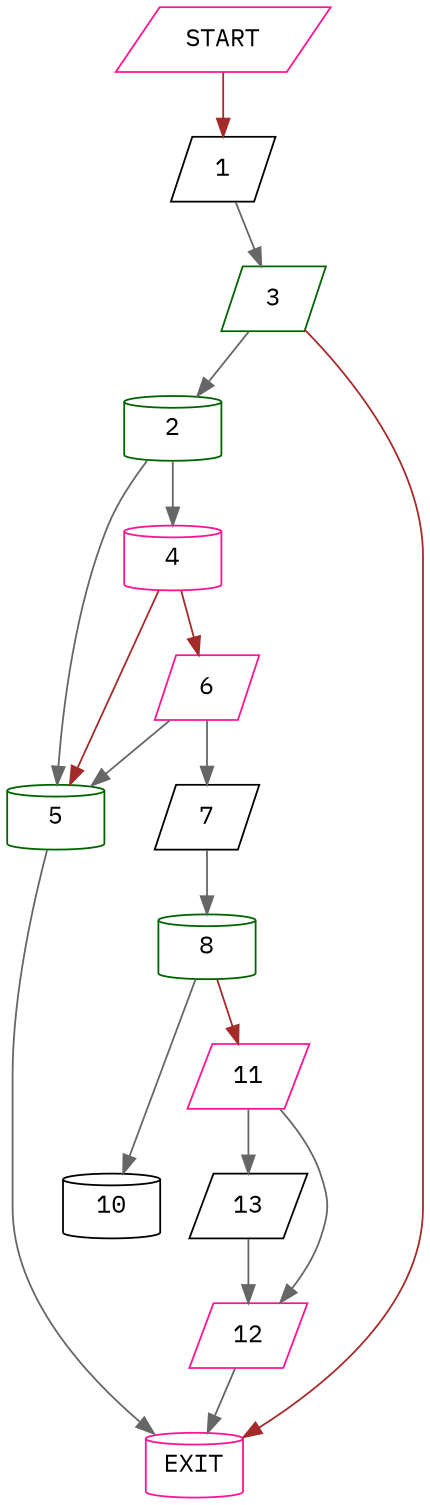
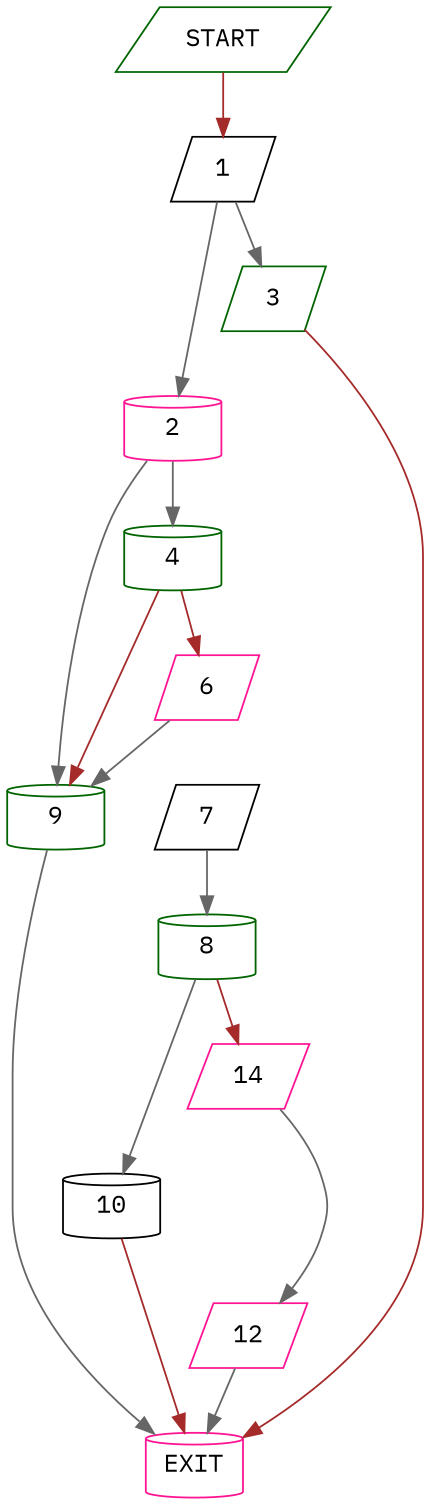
(223, 40) -> (223, 40)
(229, 357) -> (200, 290)
(173, 428) -> (173, 428)
(173, 558) -> (173, 558)
(207, 744) -> none
(56, 817) -> (56, 817)
(248, 1076) -> (248, 1076)
(248, 1206) -> none
none -> (150, 1327)
